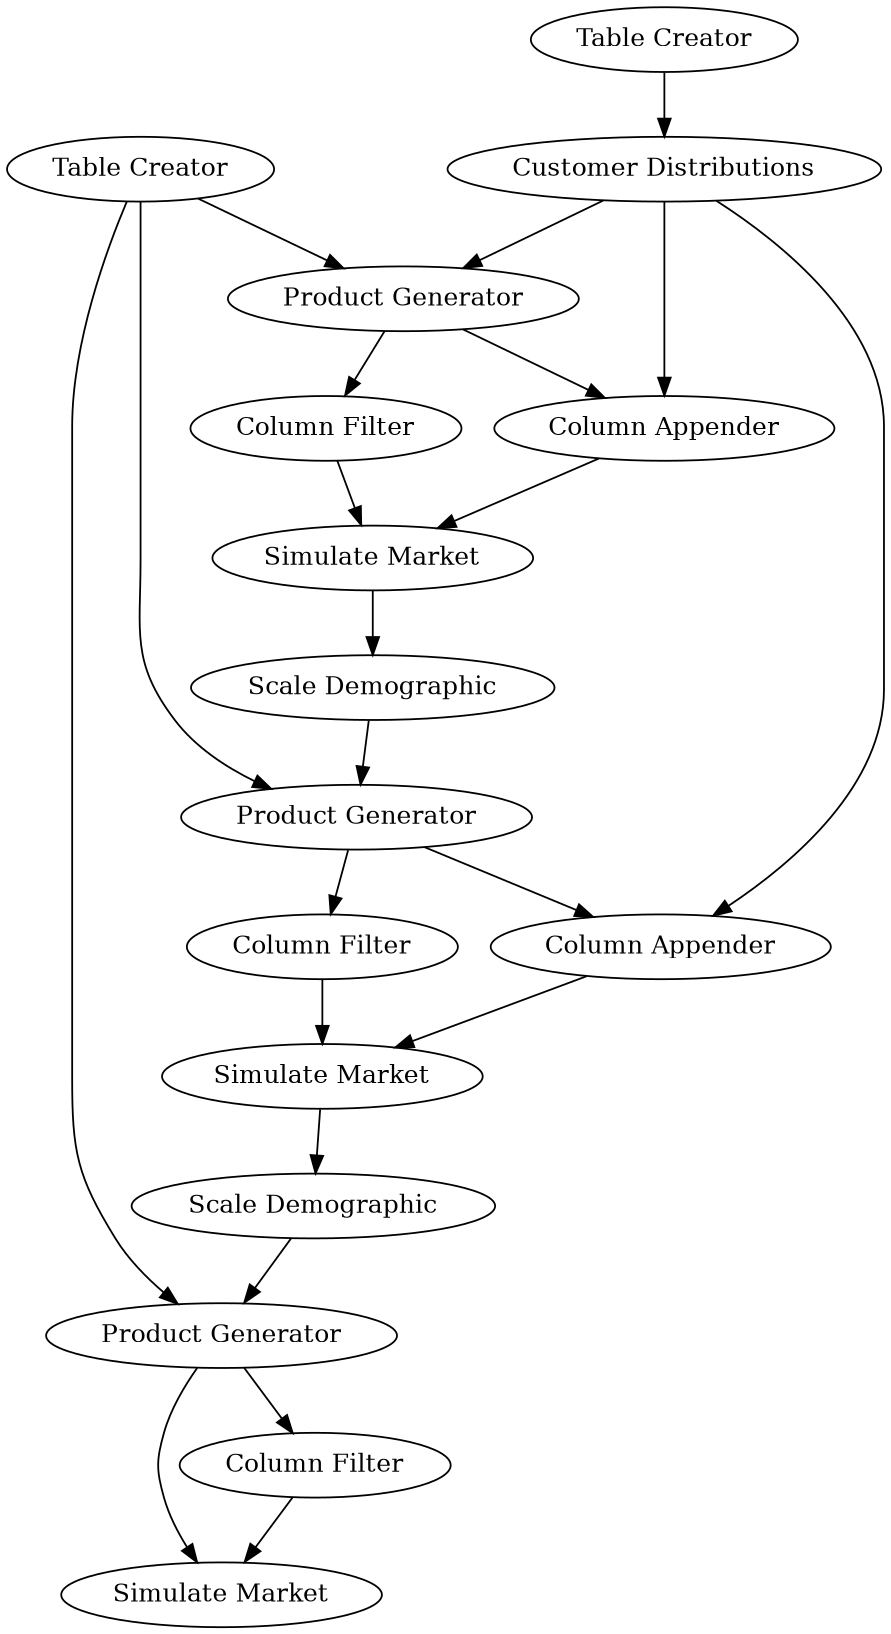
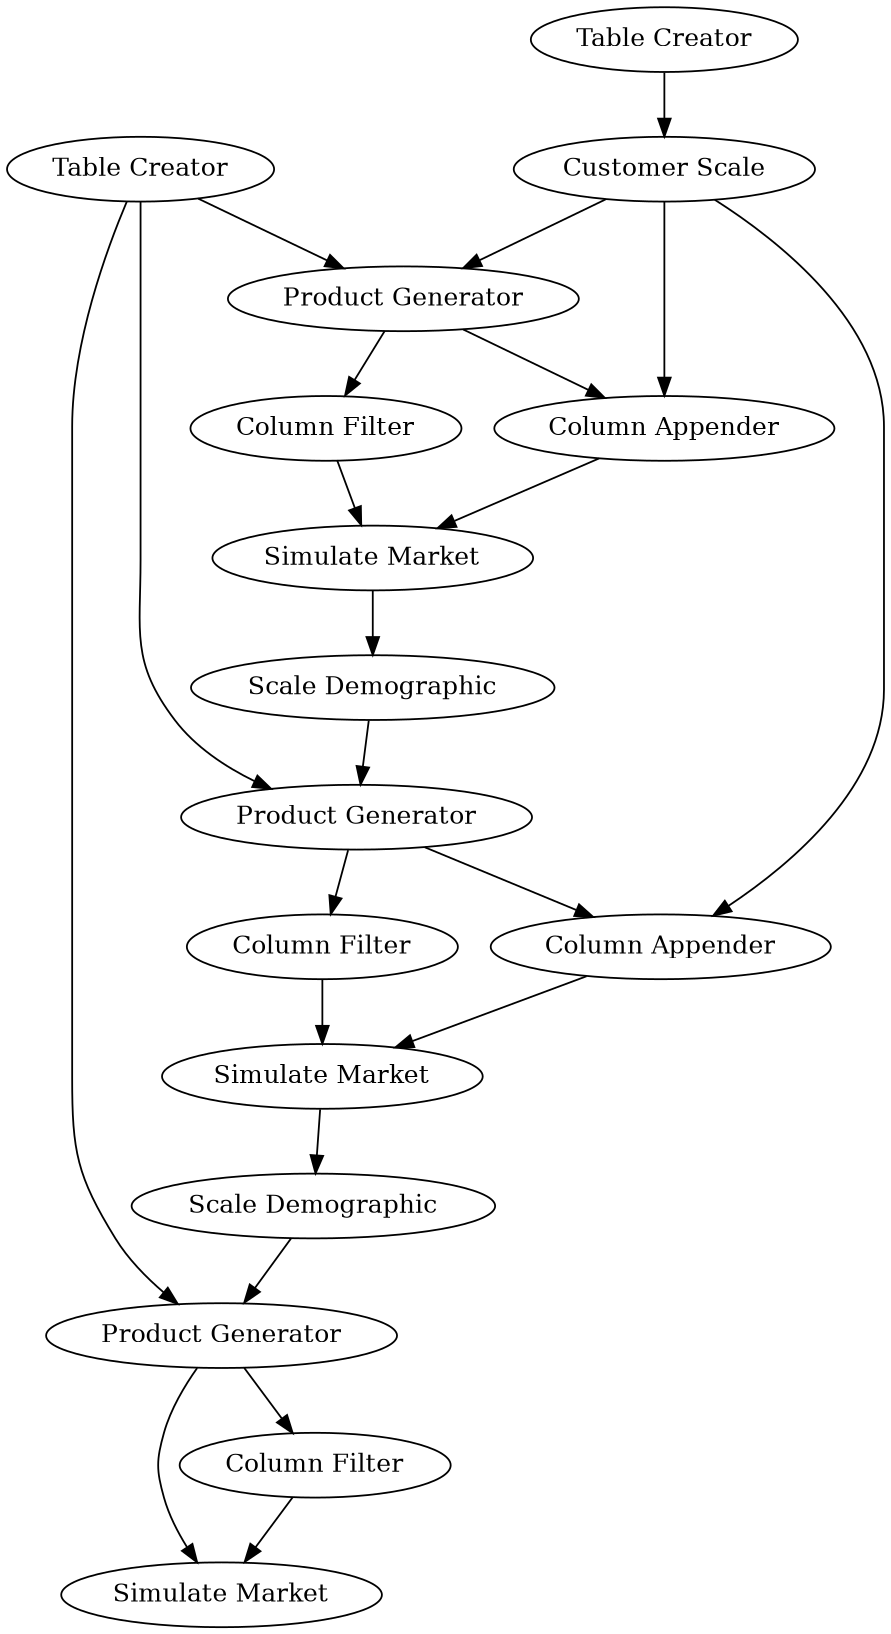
(664, 169) -> (664, 169)
